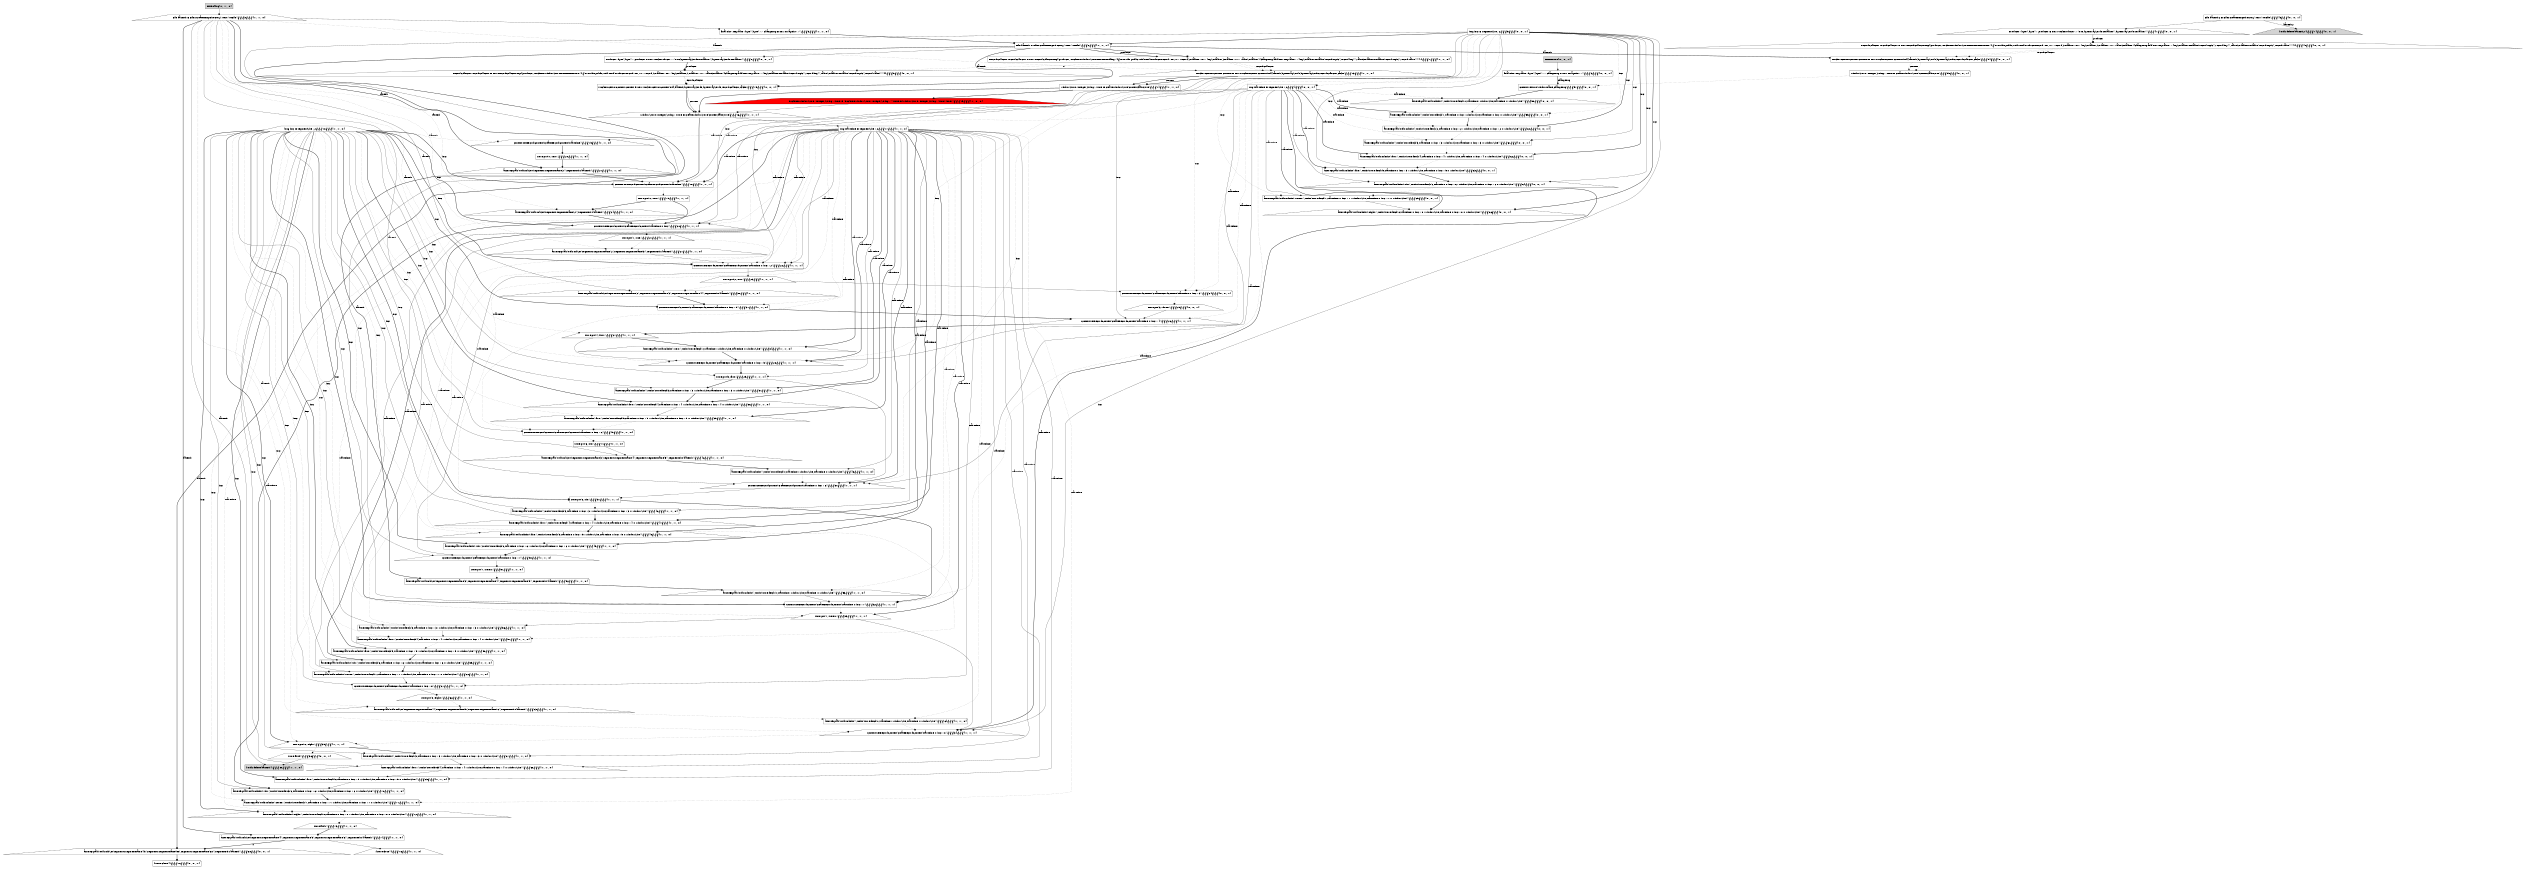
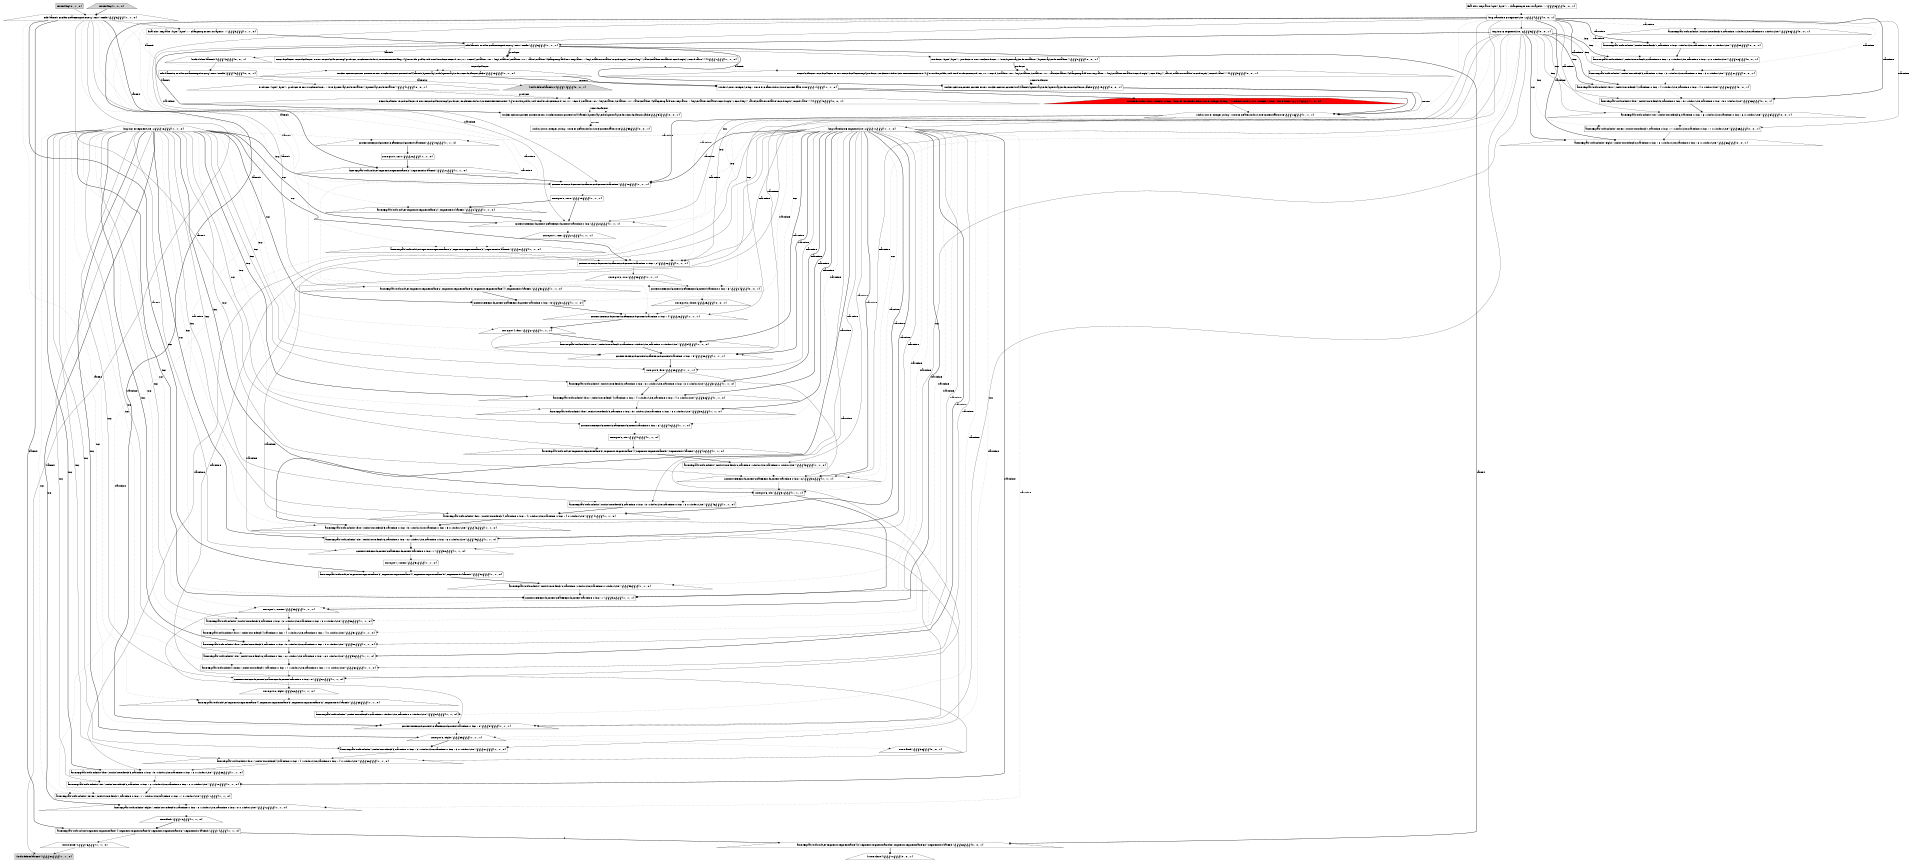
none -> (112, 6)
none -> (1521, 24)
none -> (218, 59)
(1558, 59) -> none
(1558, 87) -> none
(873, 129) -> (862, 129)
(293, 762) -> (65, 850)
(177, 863) -> (890, 857)
